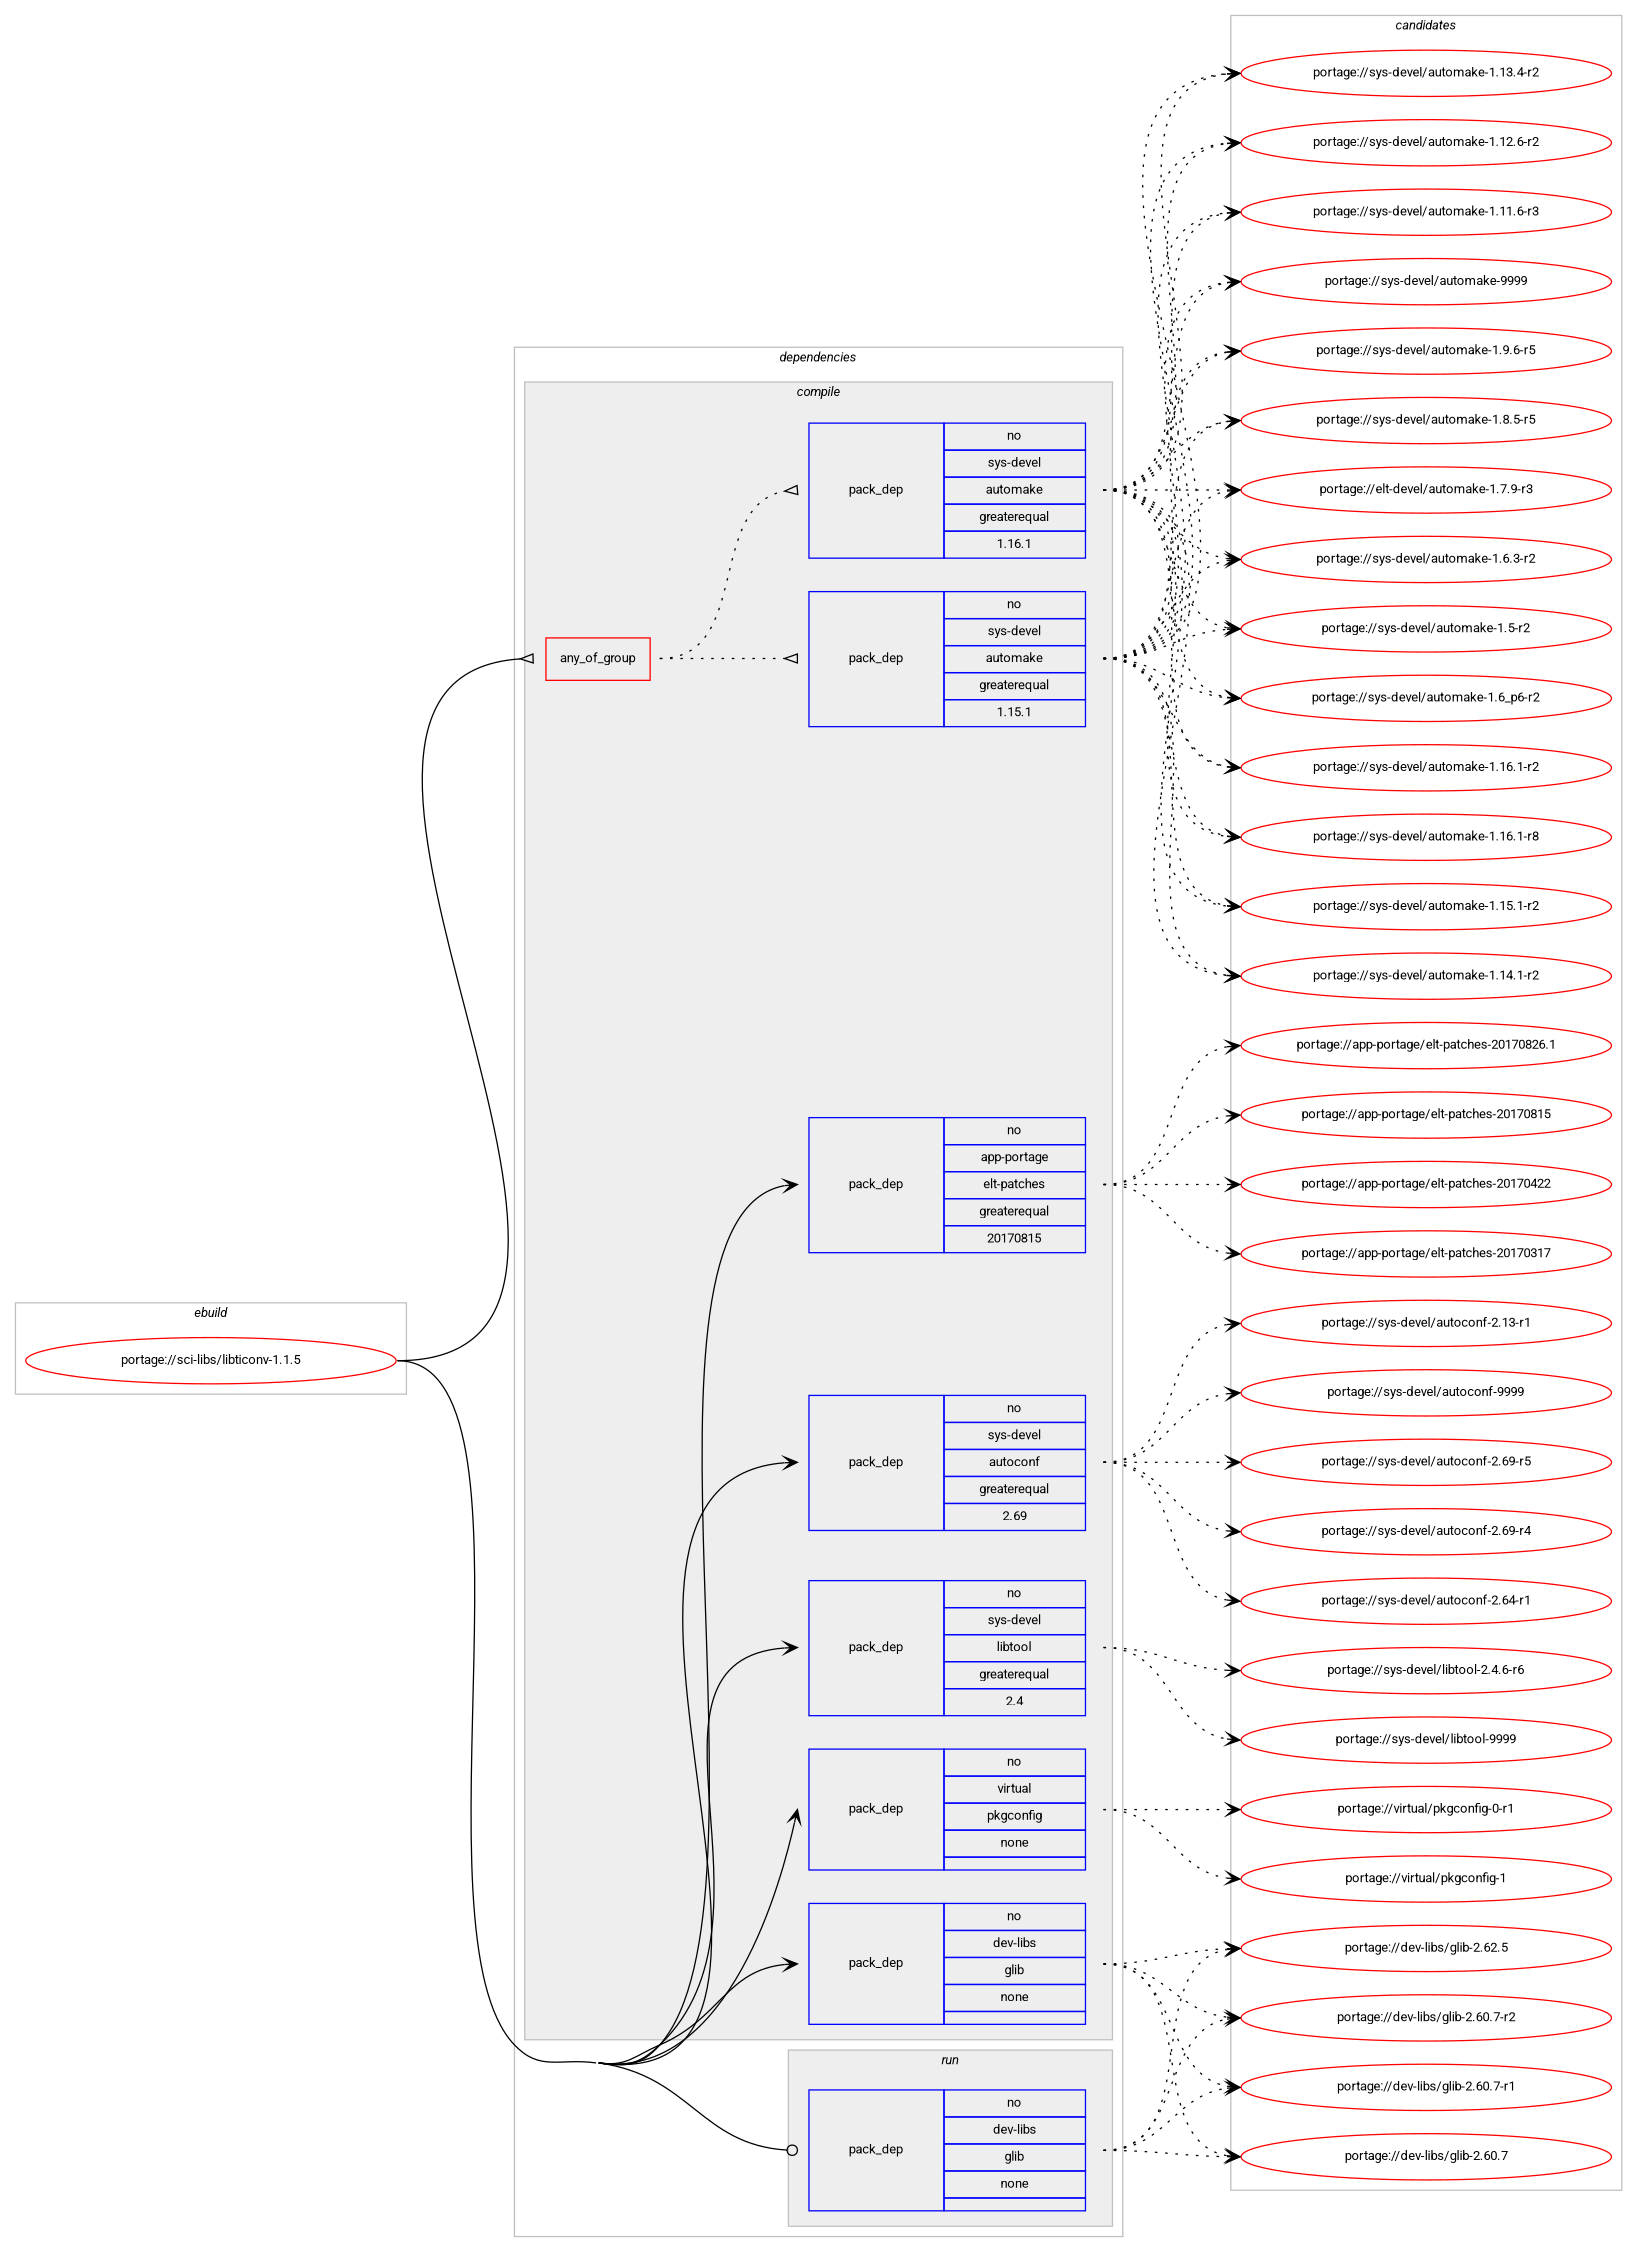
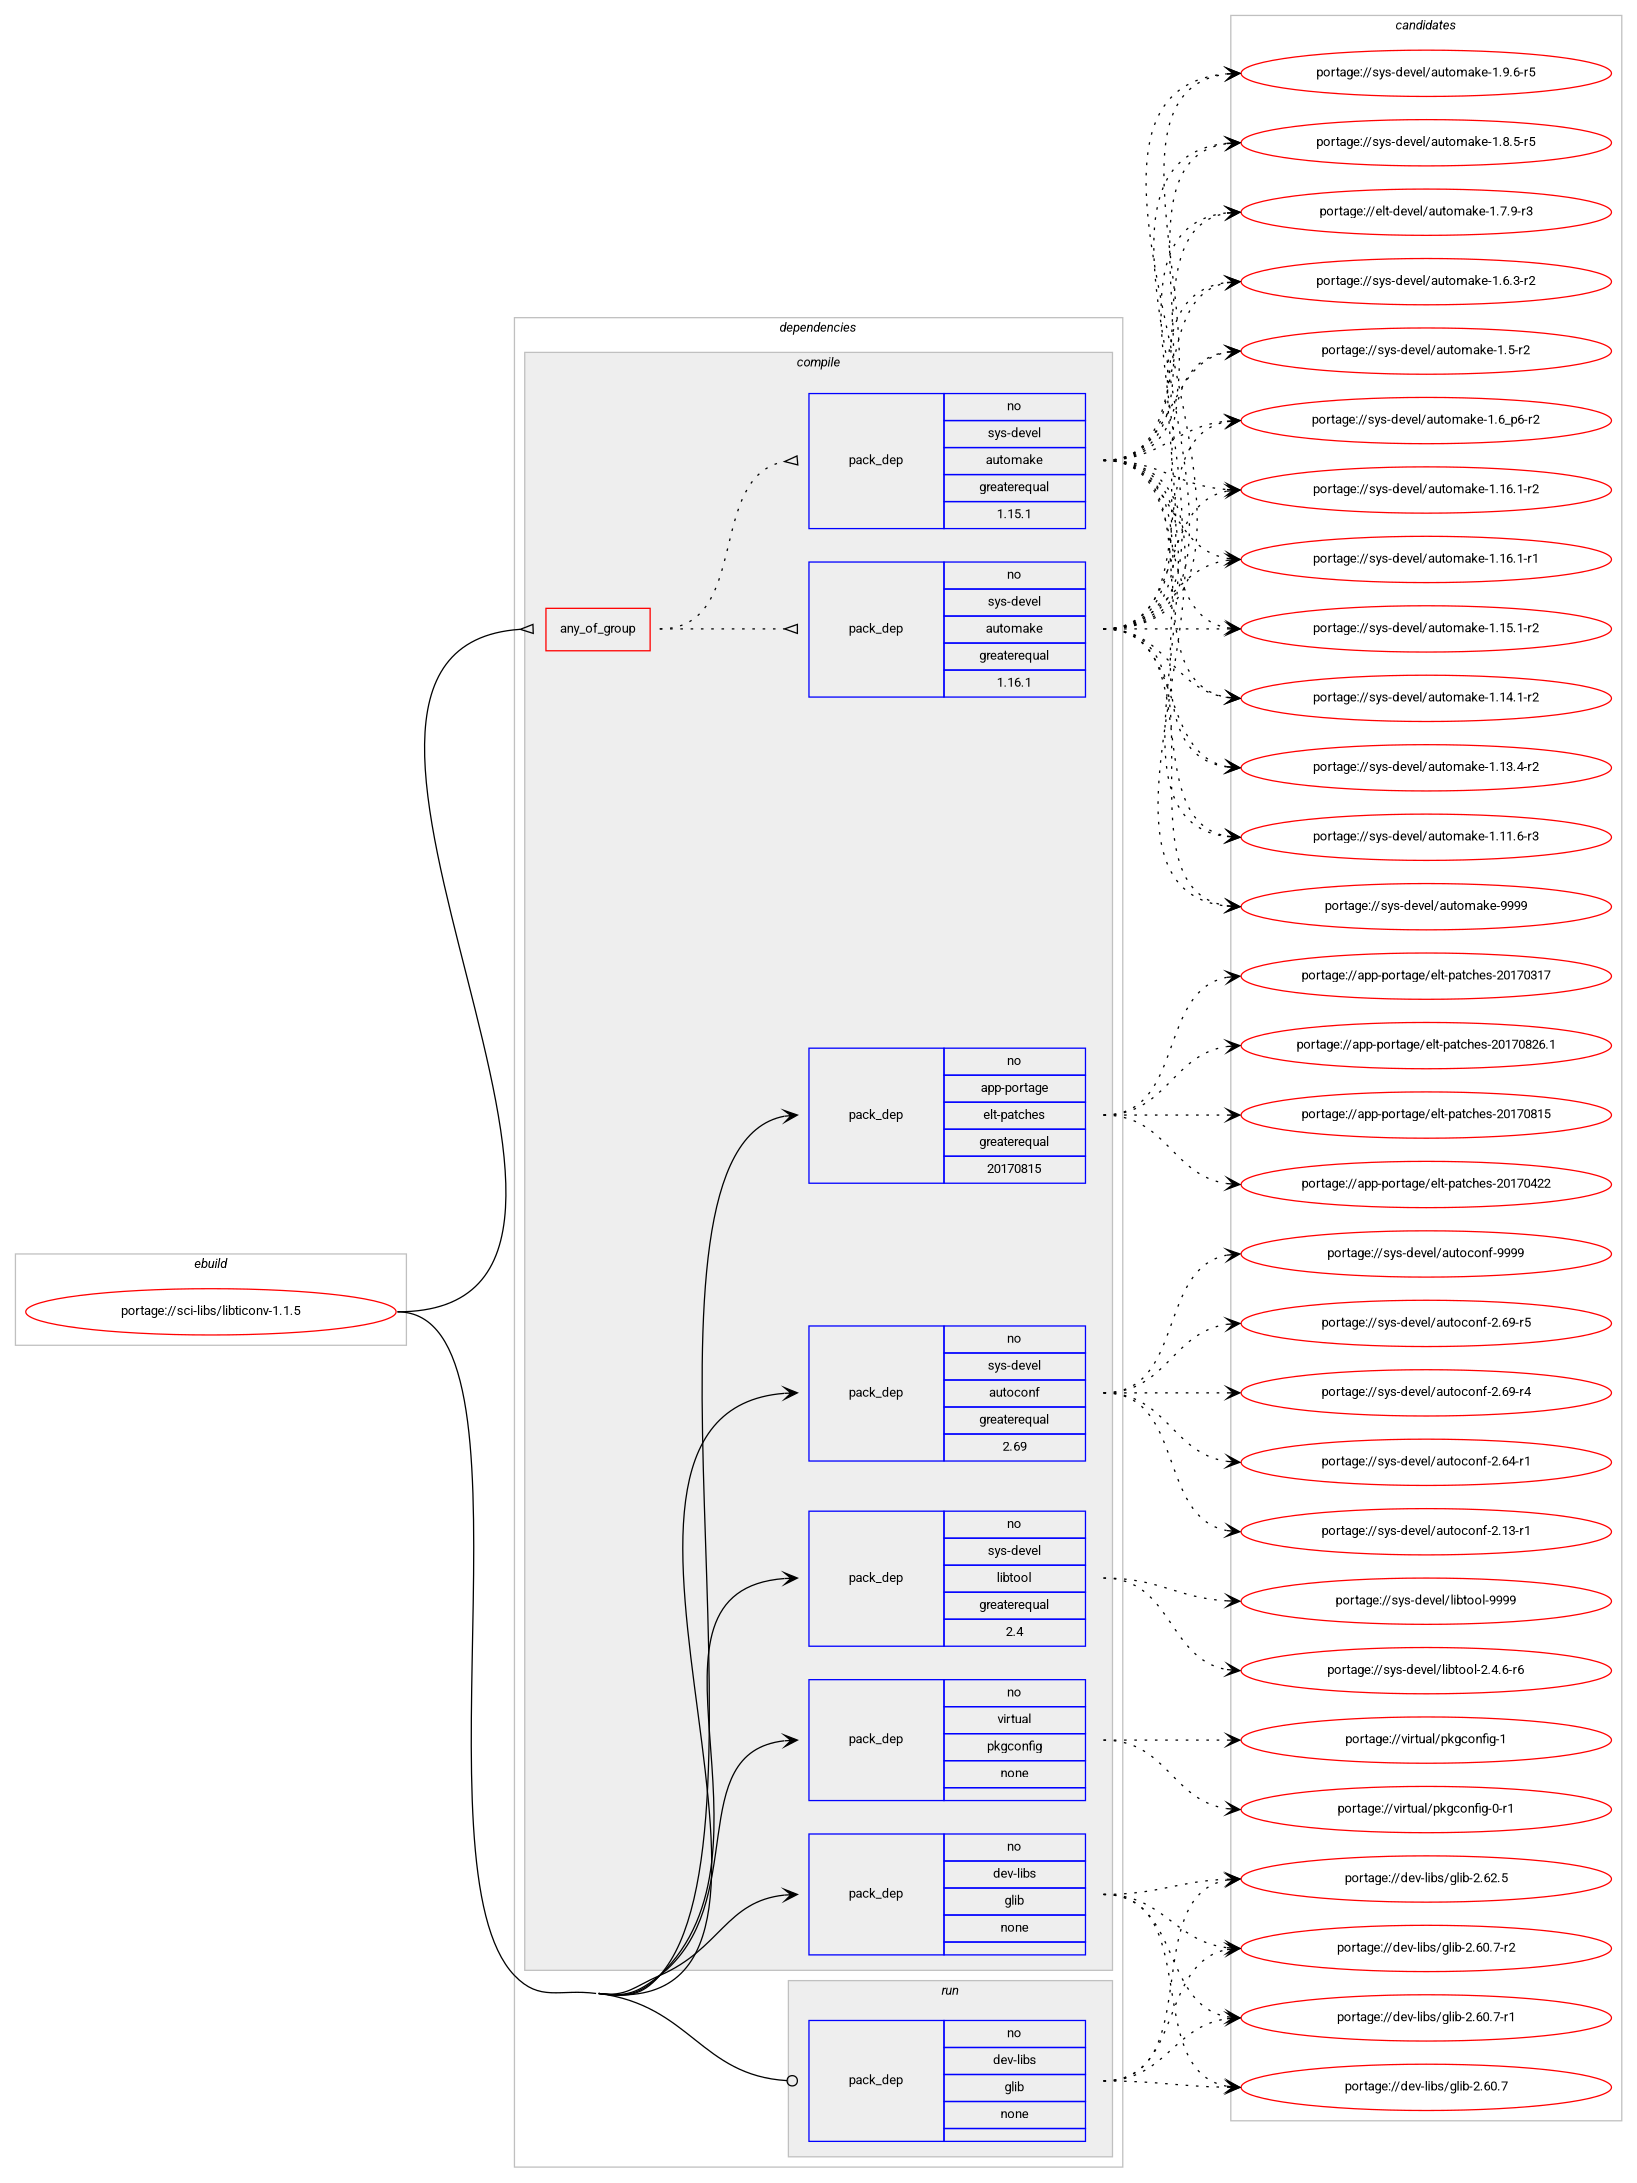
(1426, 143) -> none
(1426, 837) -> (1426, 559)
